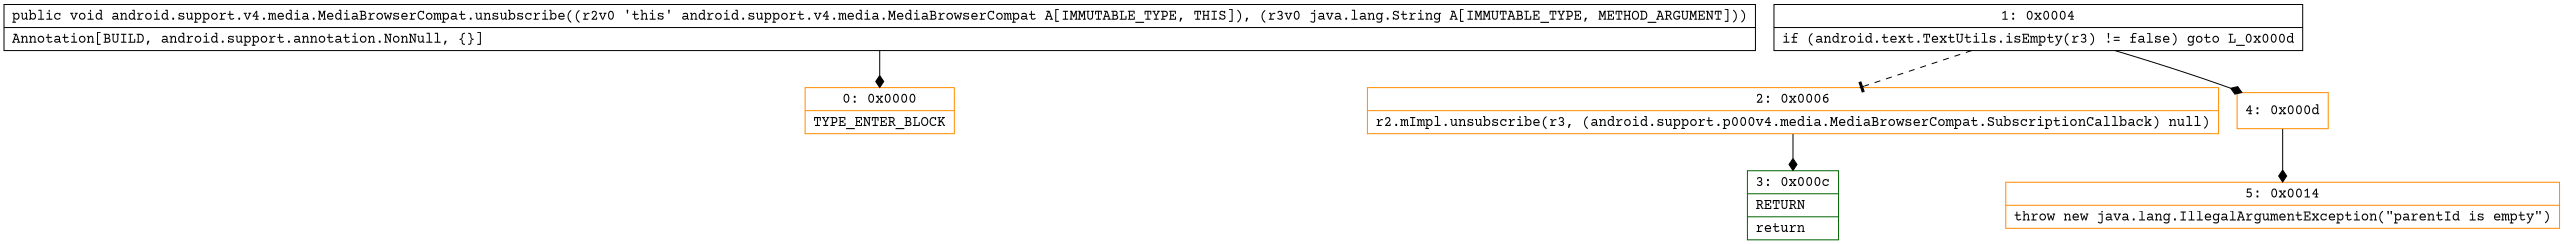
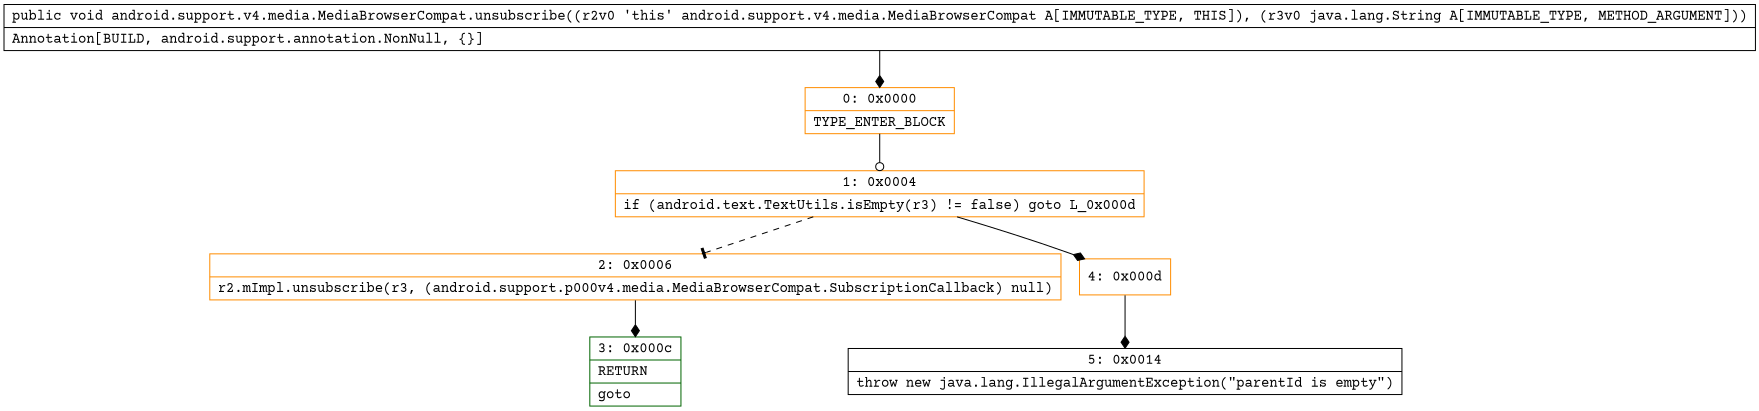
(2038, 28) -> (880, 194)
none -> (880, 148)
(2283, 205) -> (1125, 372)
(1780, 228) -> (615, 394)
